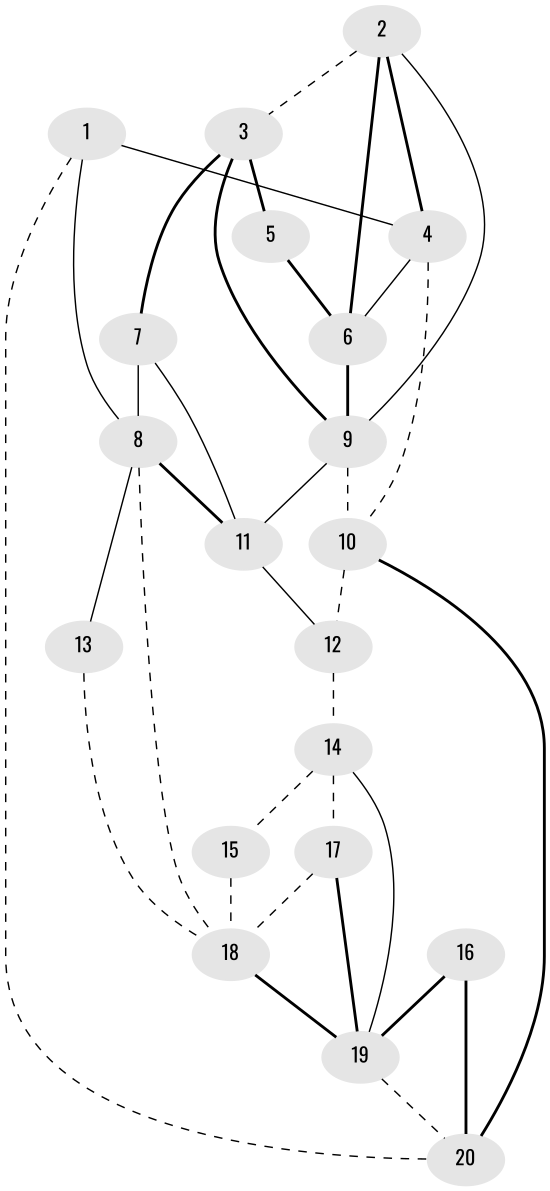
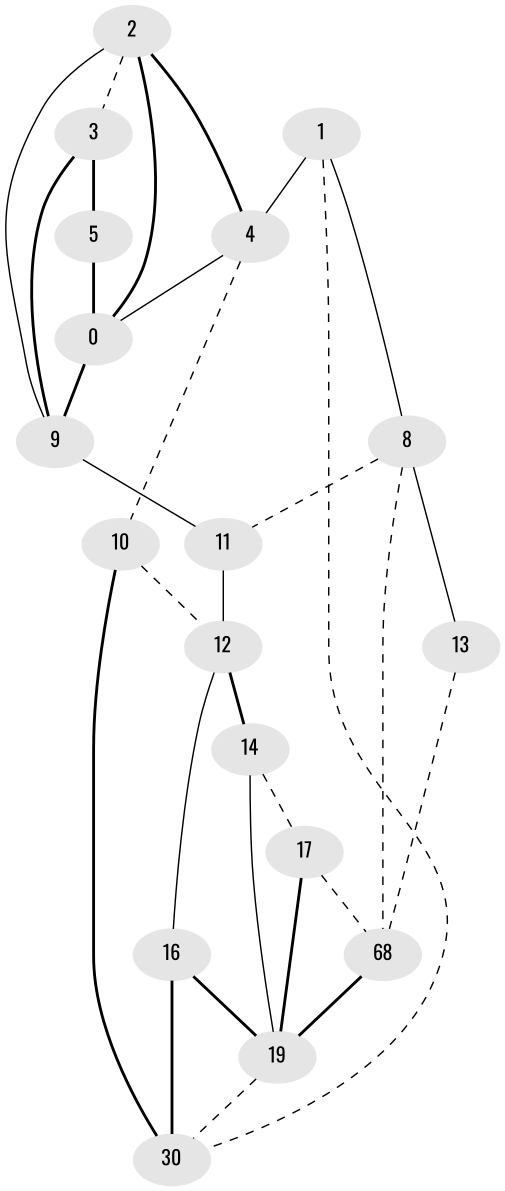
(138, 339) -> none
(348, 339) -> (94, 339)
(191, 493) -> (315, 493)
(348, 493) -> none
(333, 698) -> (237, 698)
none -> (186, 799)
(231, 852) -> none
(231, 955) -> (383, 955)
(466, 1160) -> (172, 1160)
